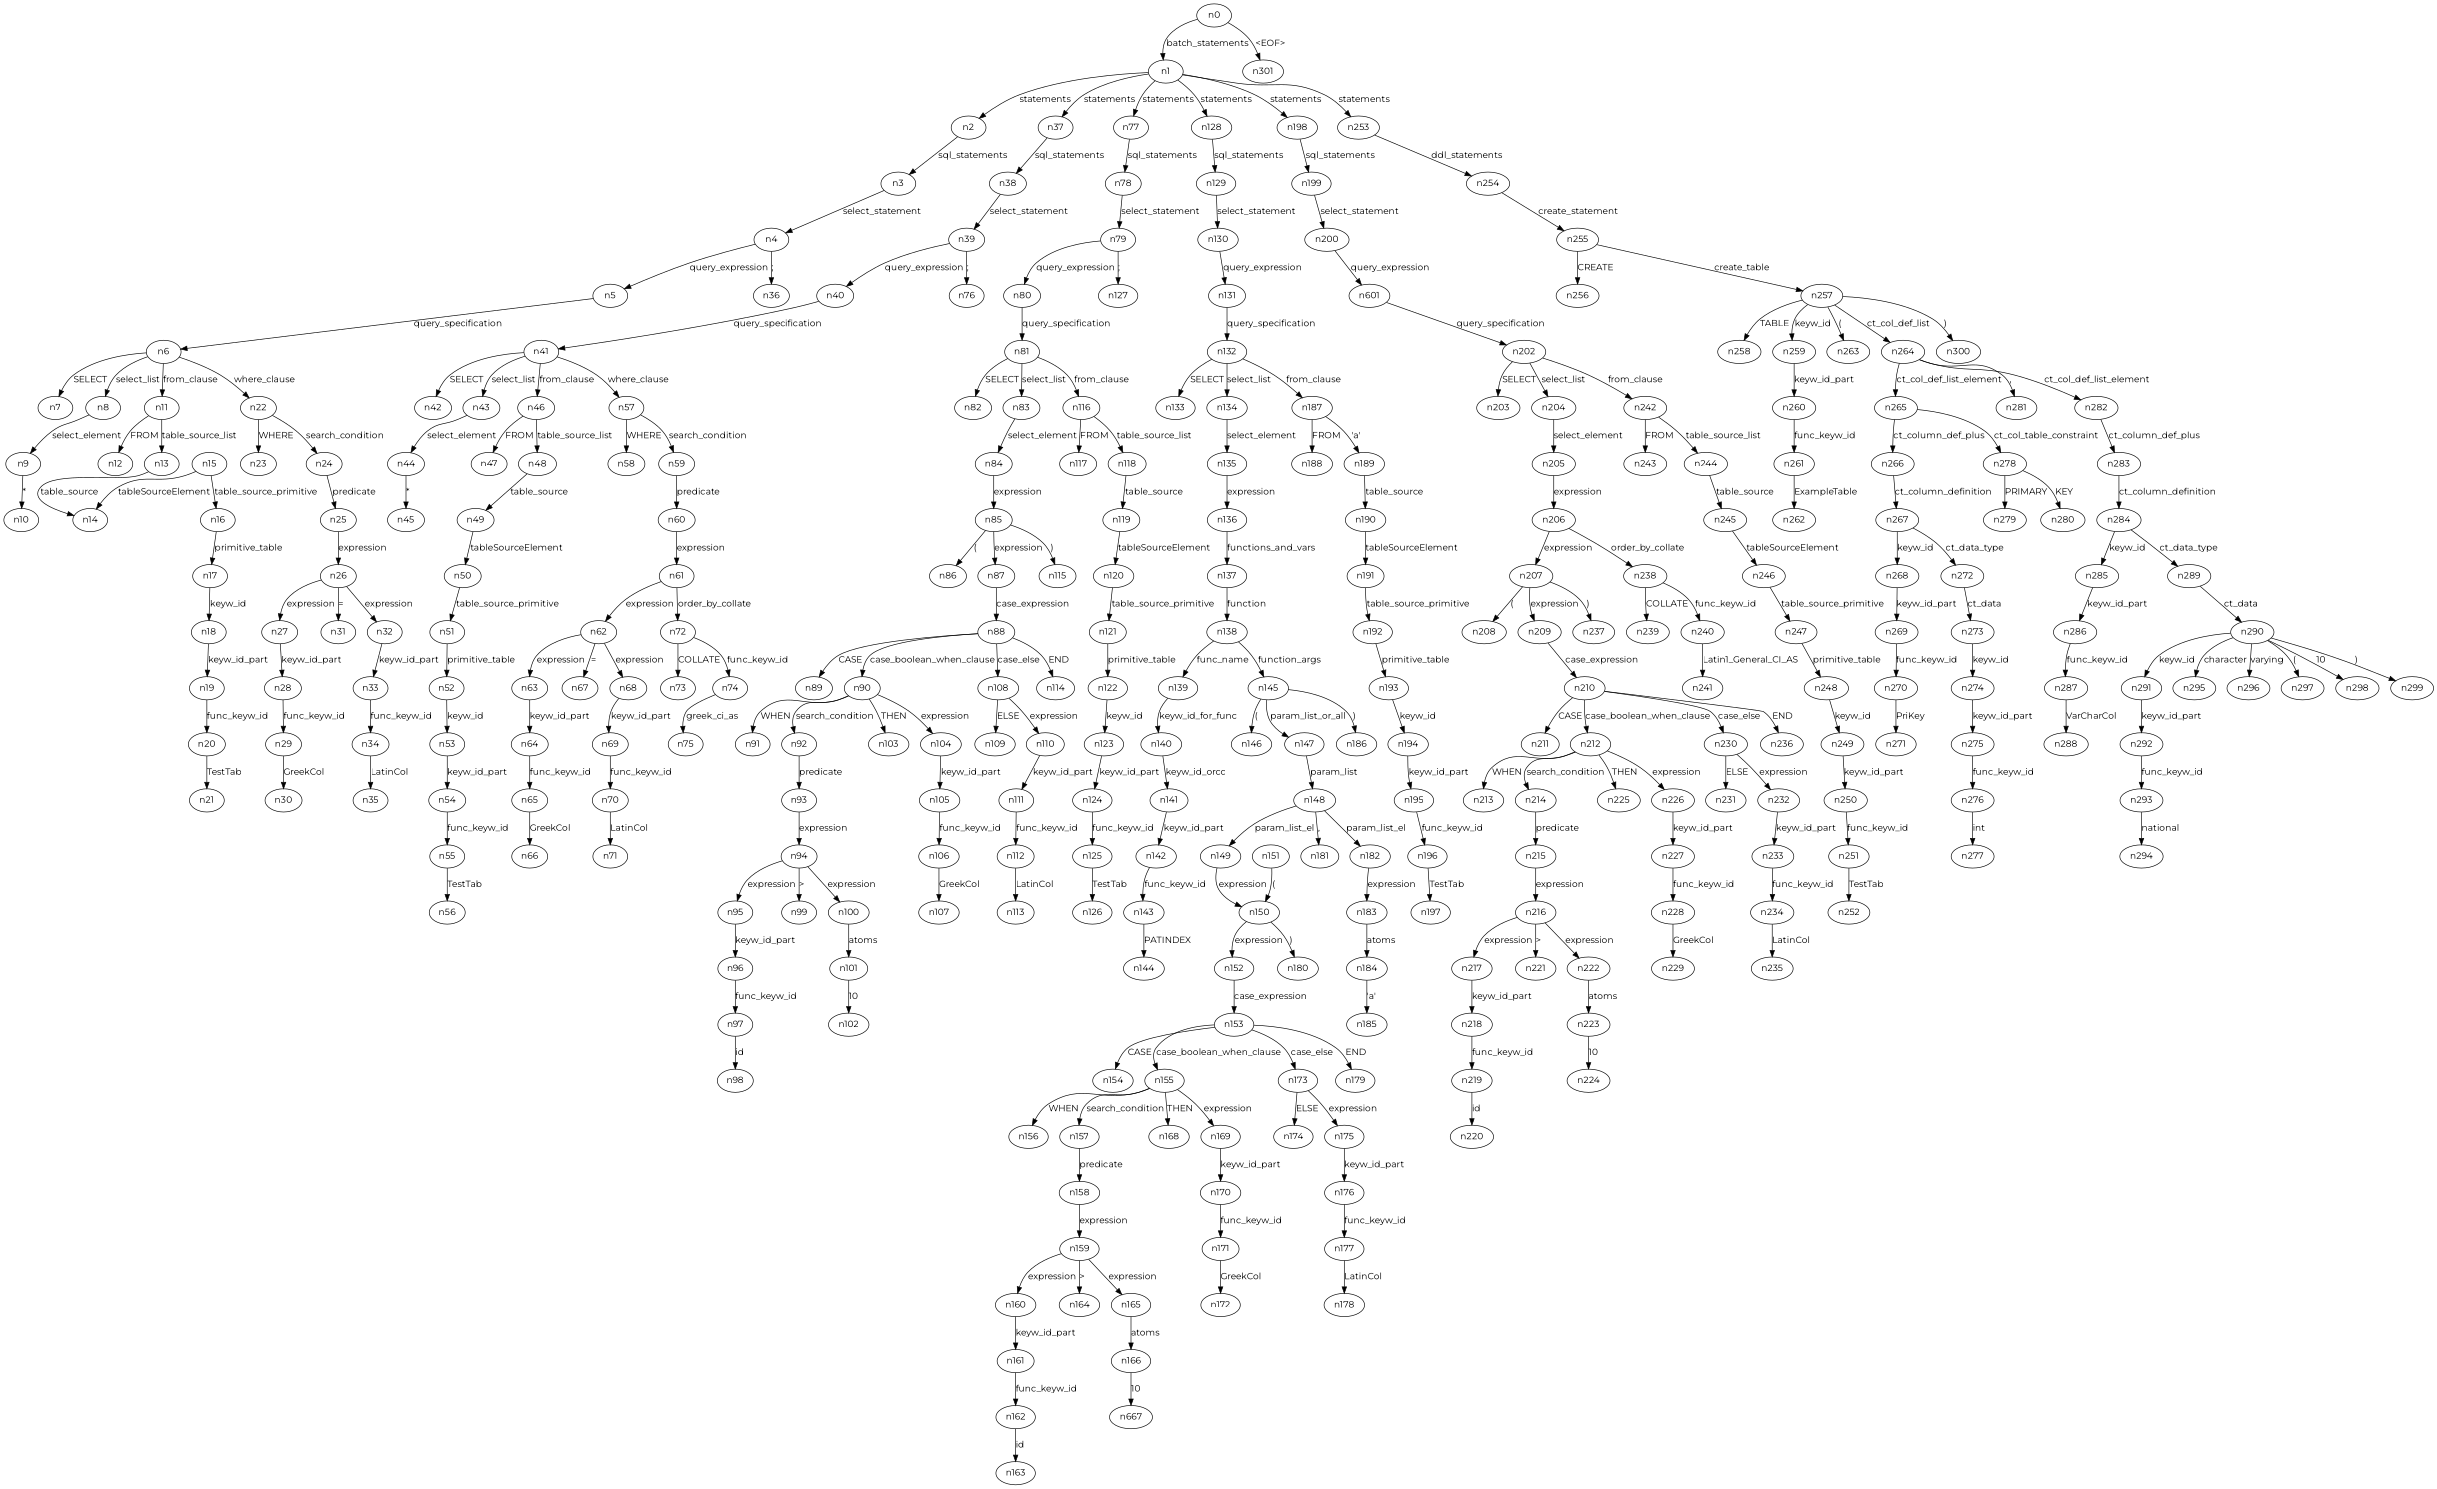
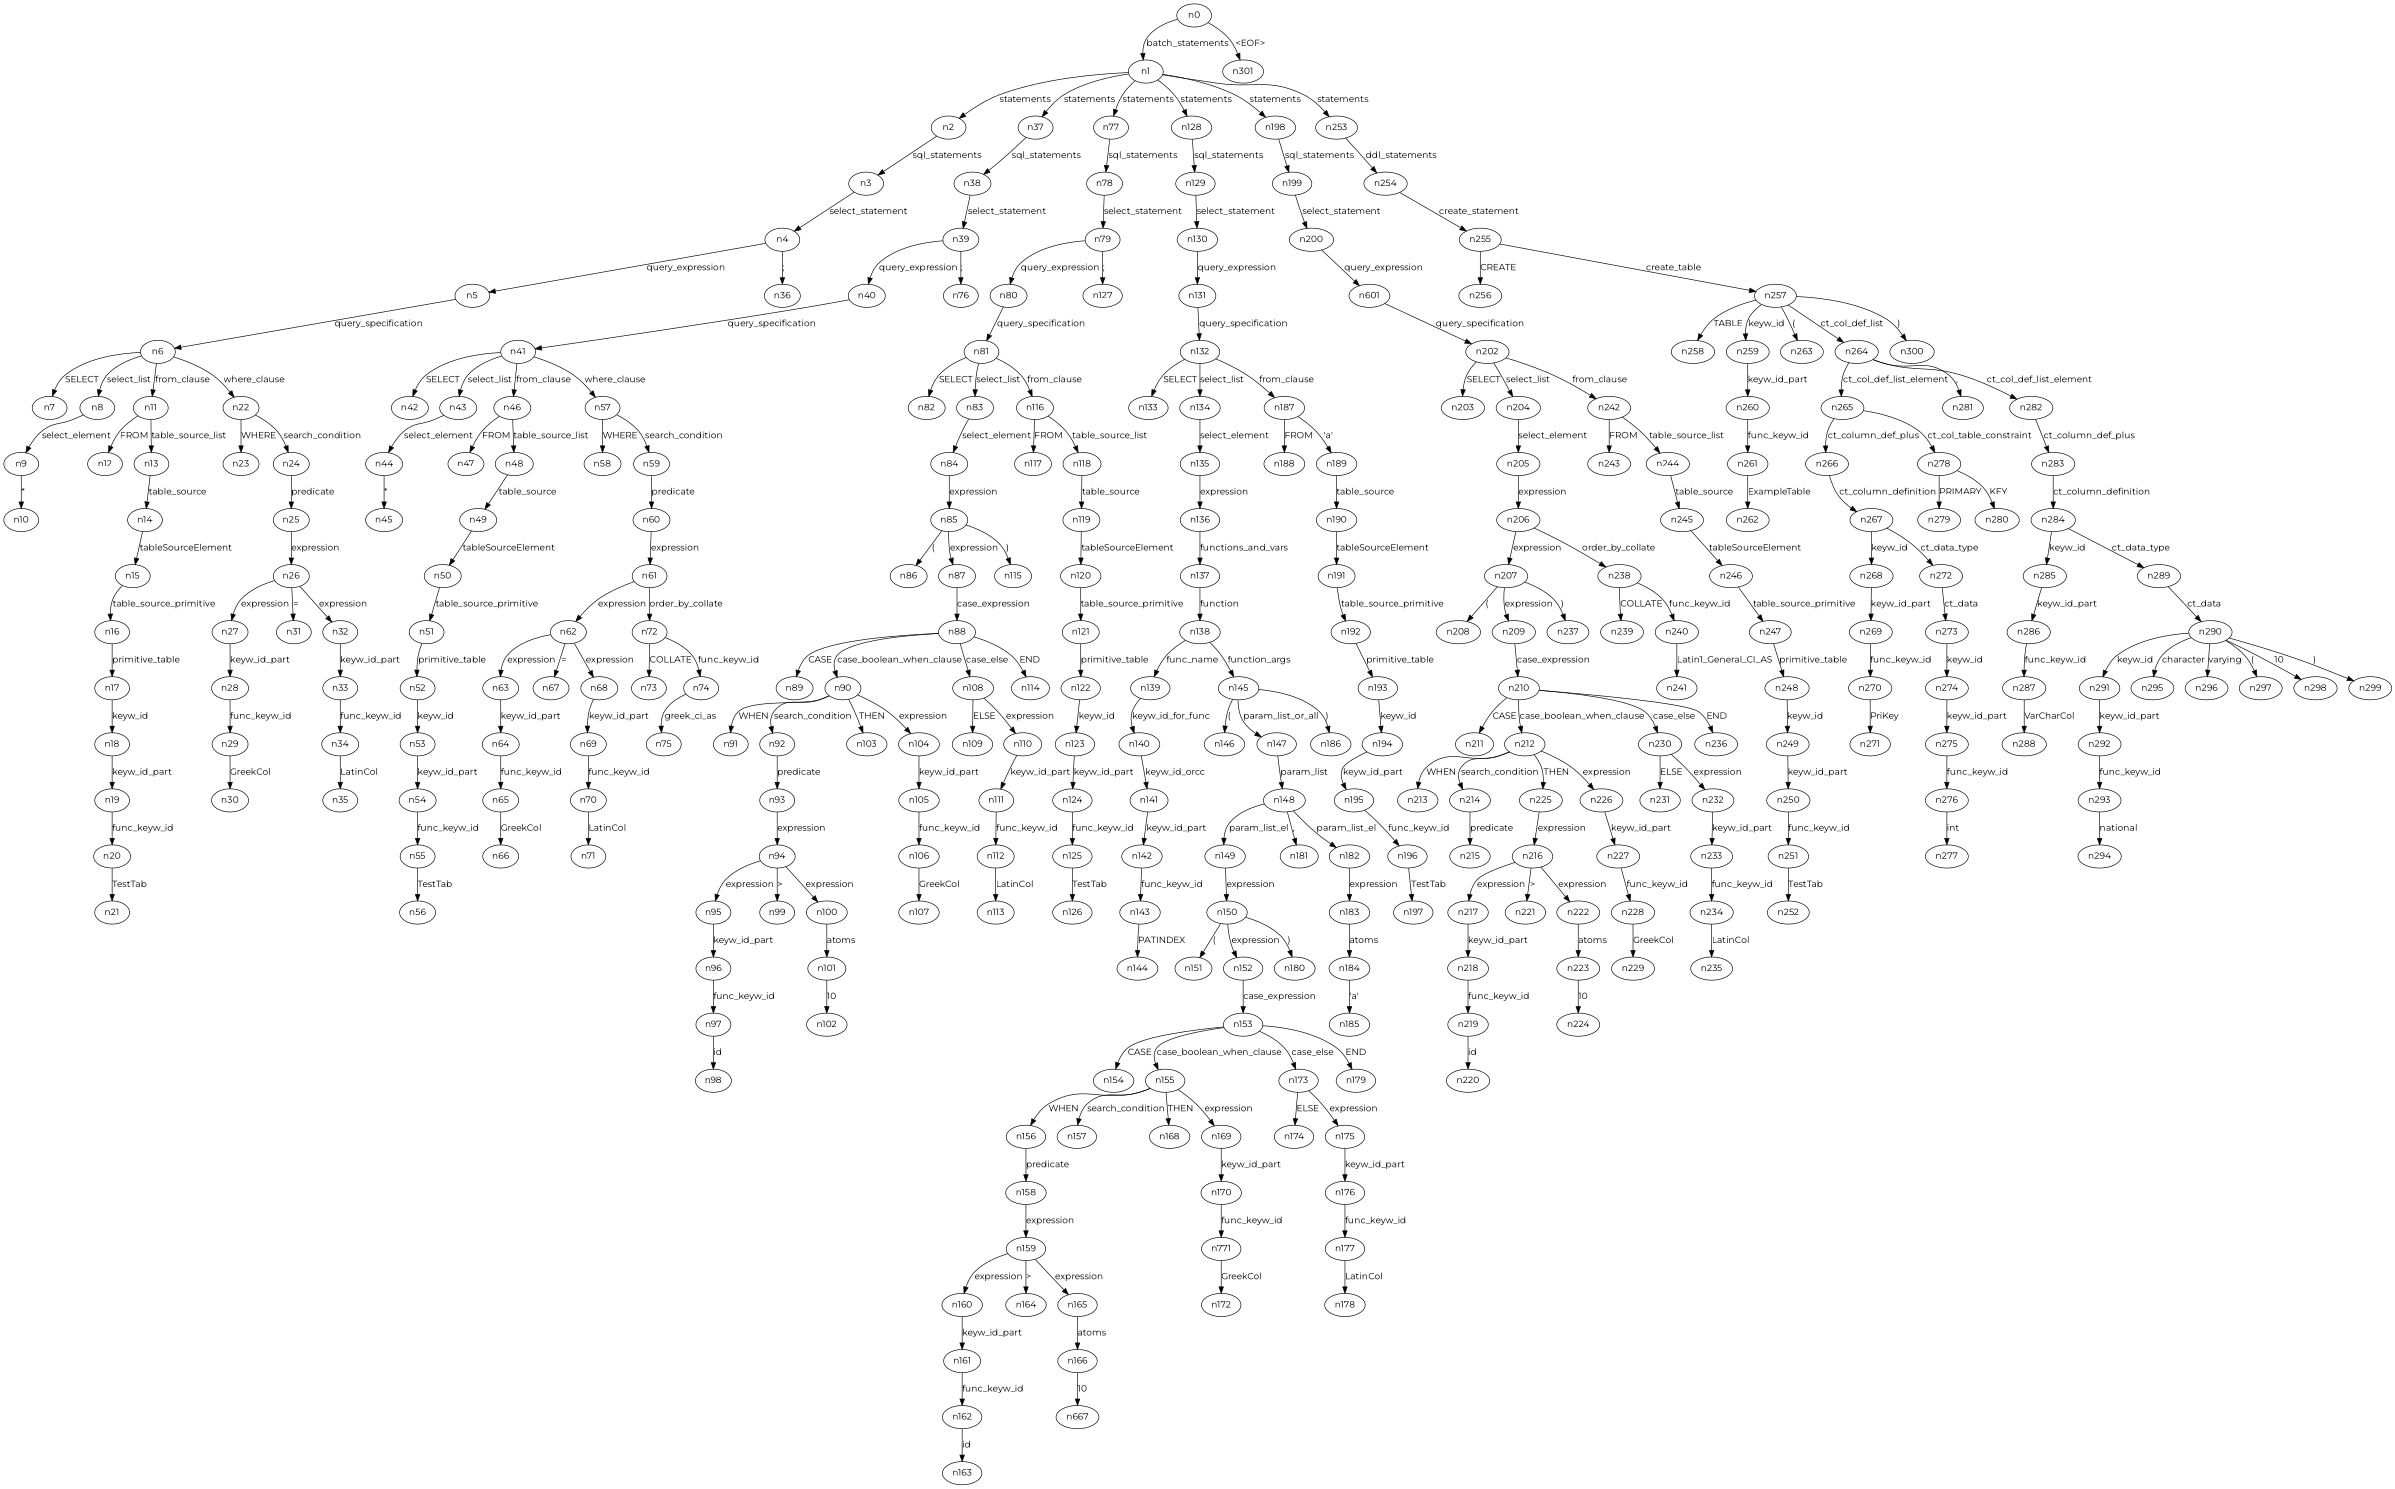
(145, 479) -> (140, 545)
(1536, 881) -> (1537, 825)
(1271, 882) -> (1212, 938)
(1079, 1162) -> (1026, 1162)
(1221, 1249) -> (1221, 1249)
